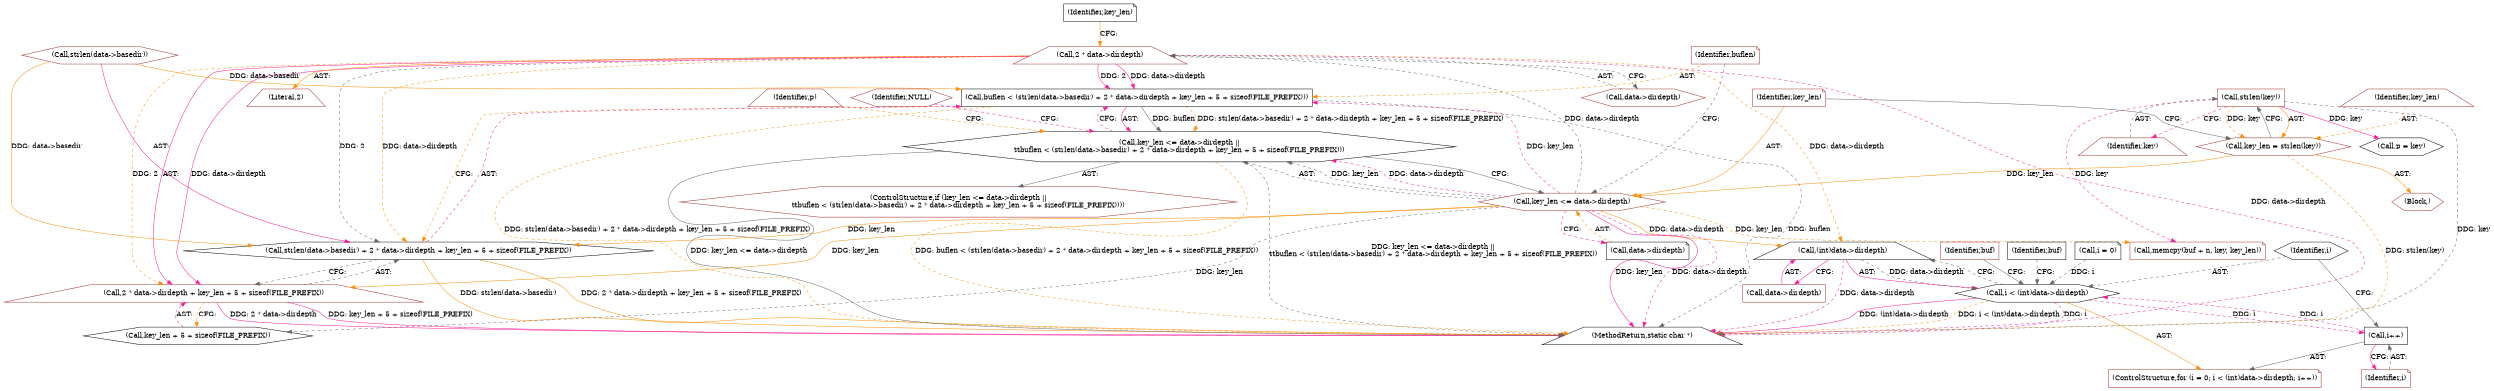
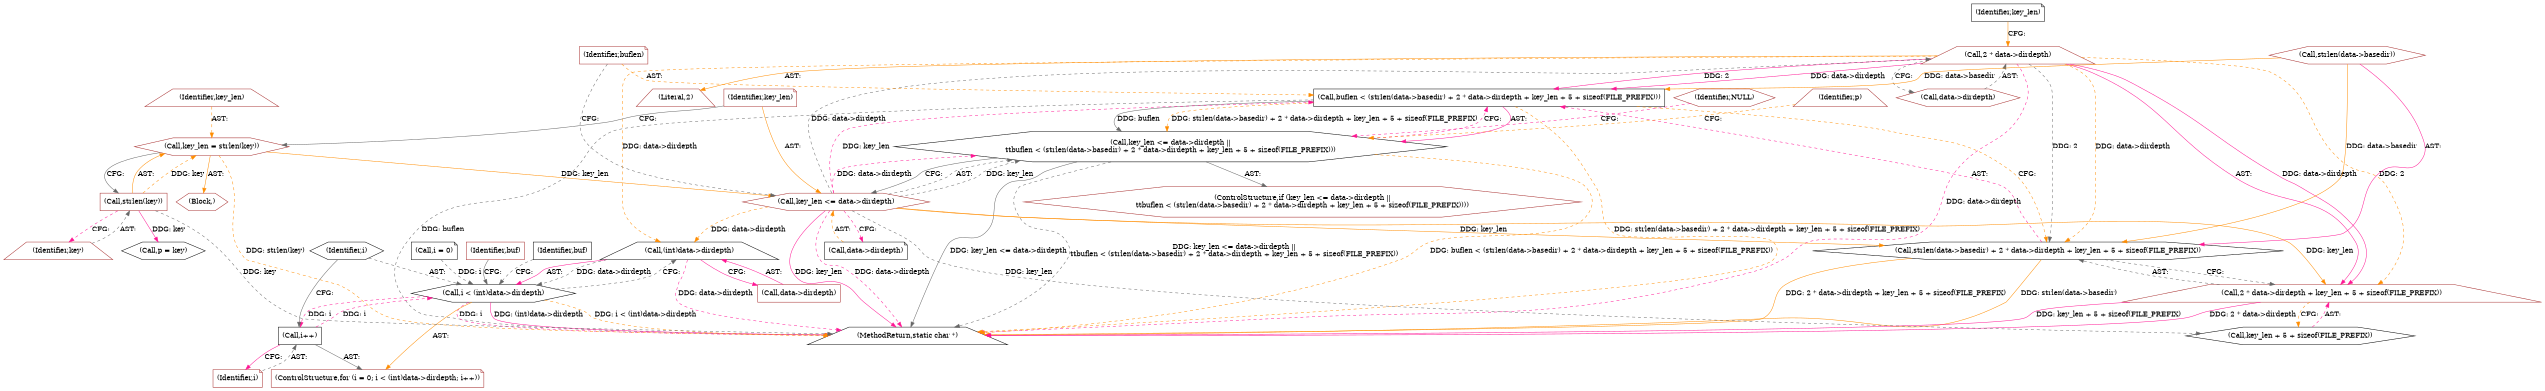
(1714, 240) -> (730, 217)
(2198, 251) -> none
